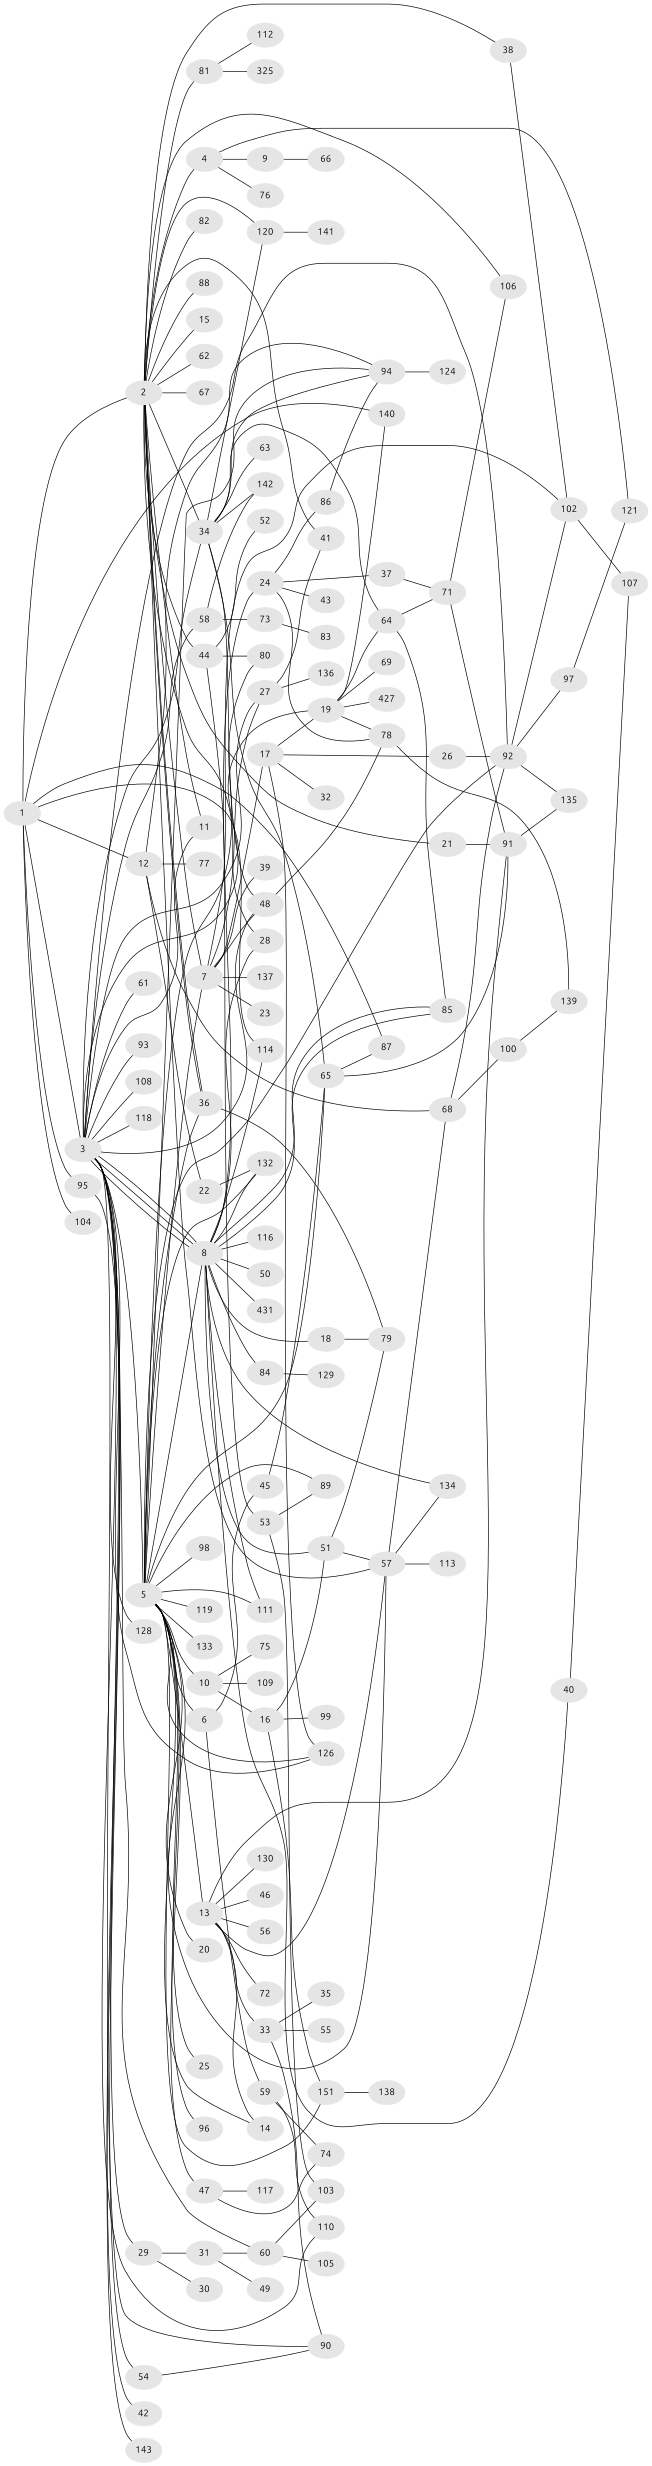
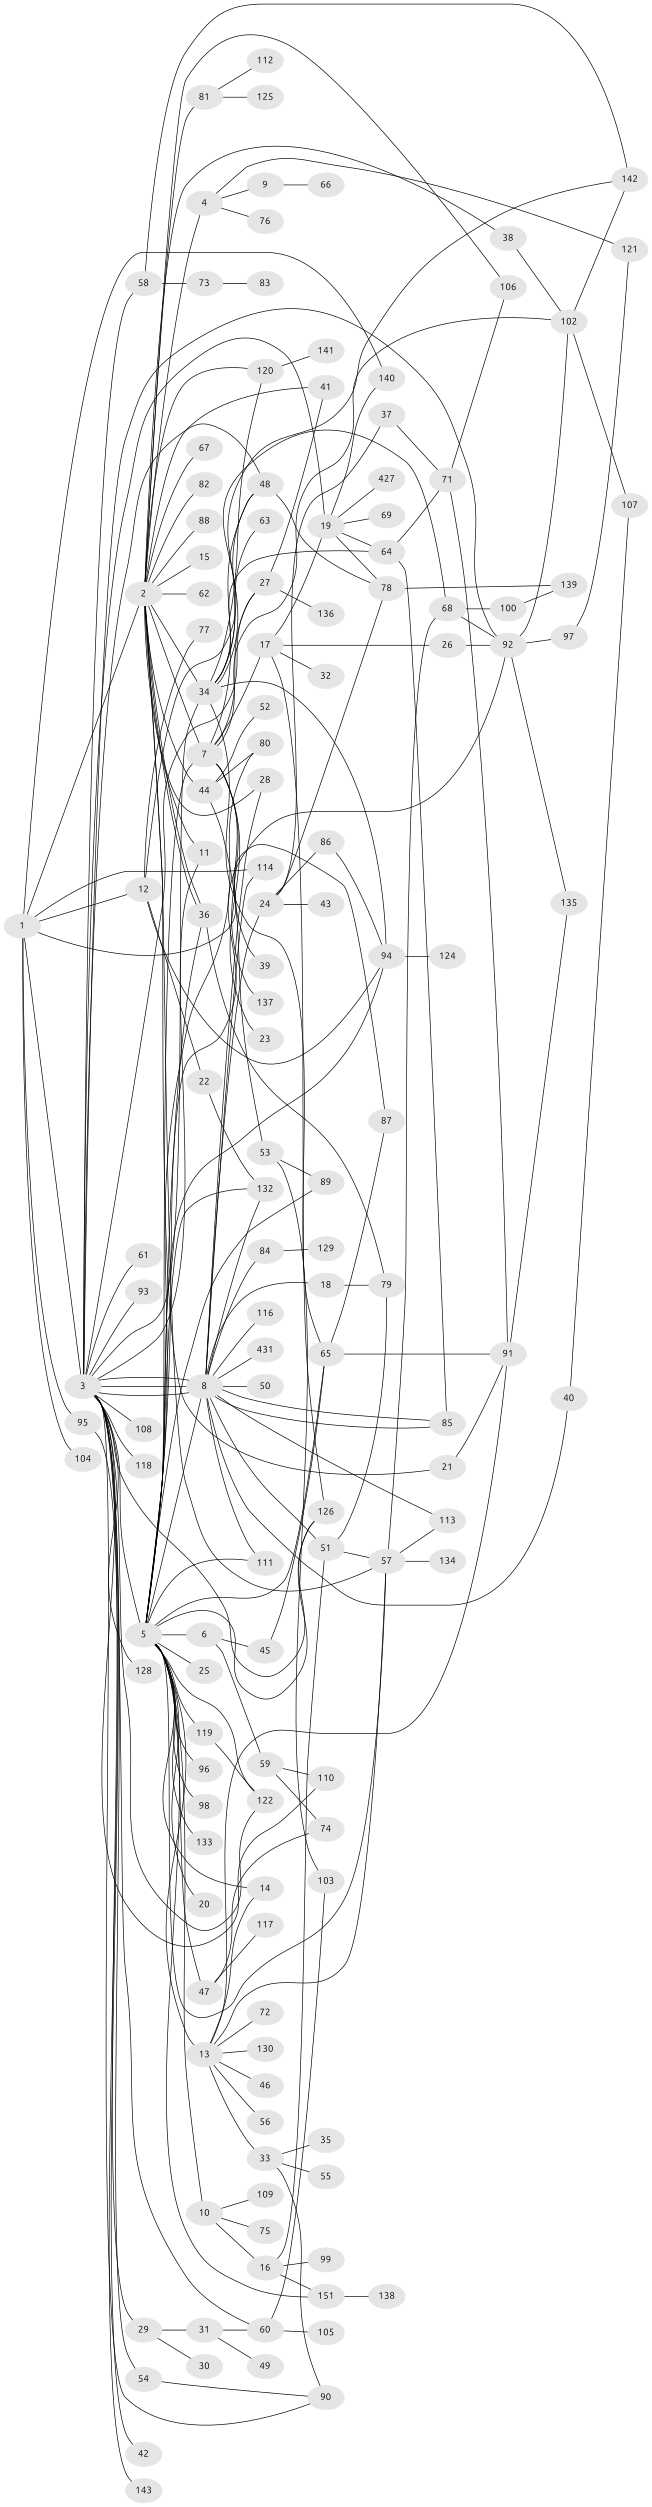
(265, 72) -> (265, 97)
none -> (599, 251)
(274, 1416) -> (323, 1458)
none -> (265, 1801)
